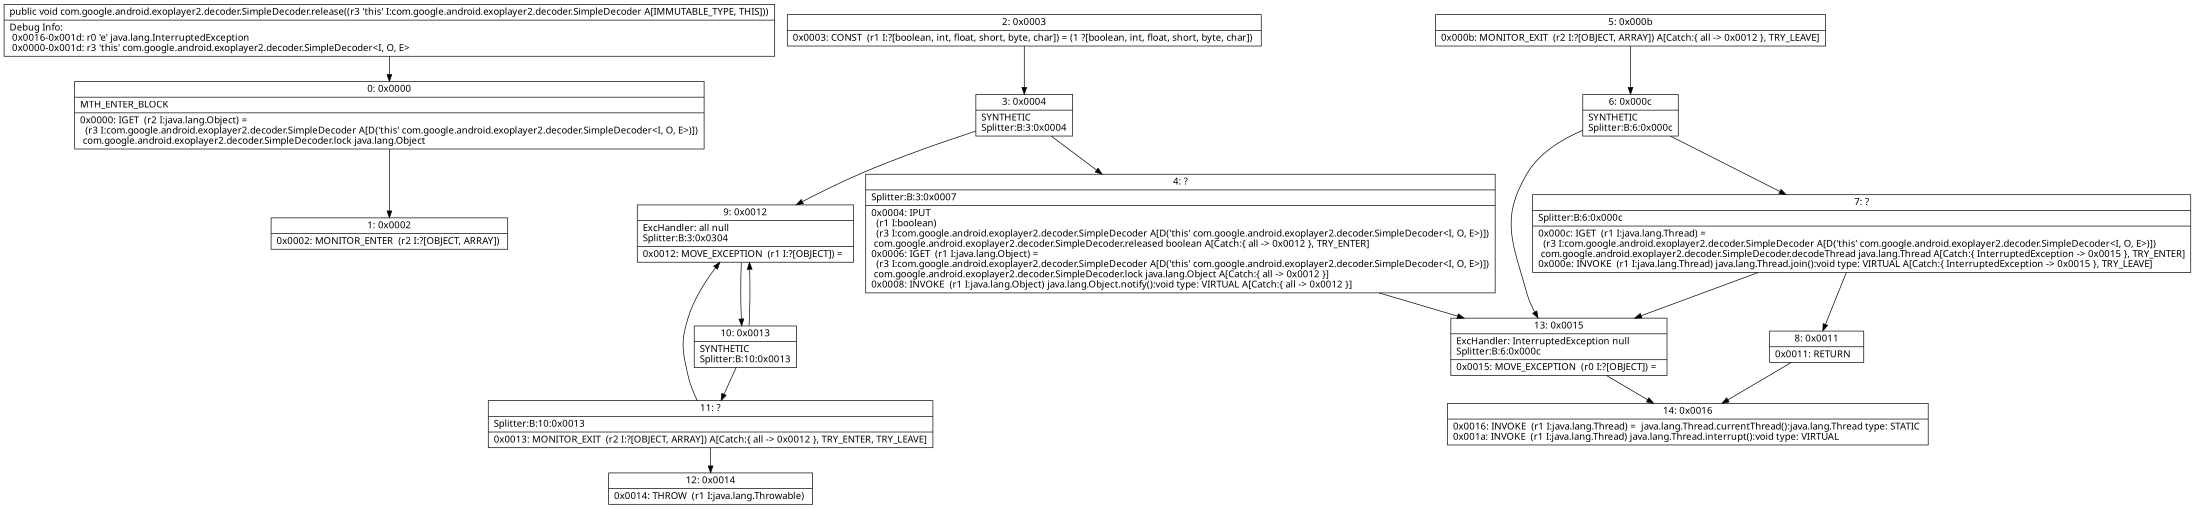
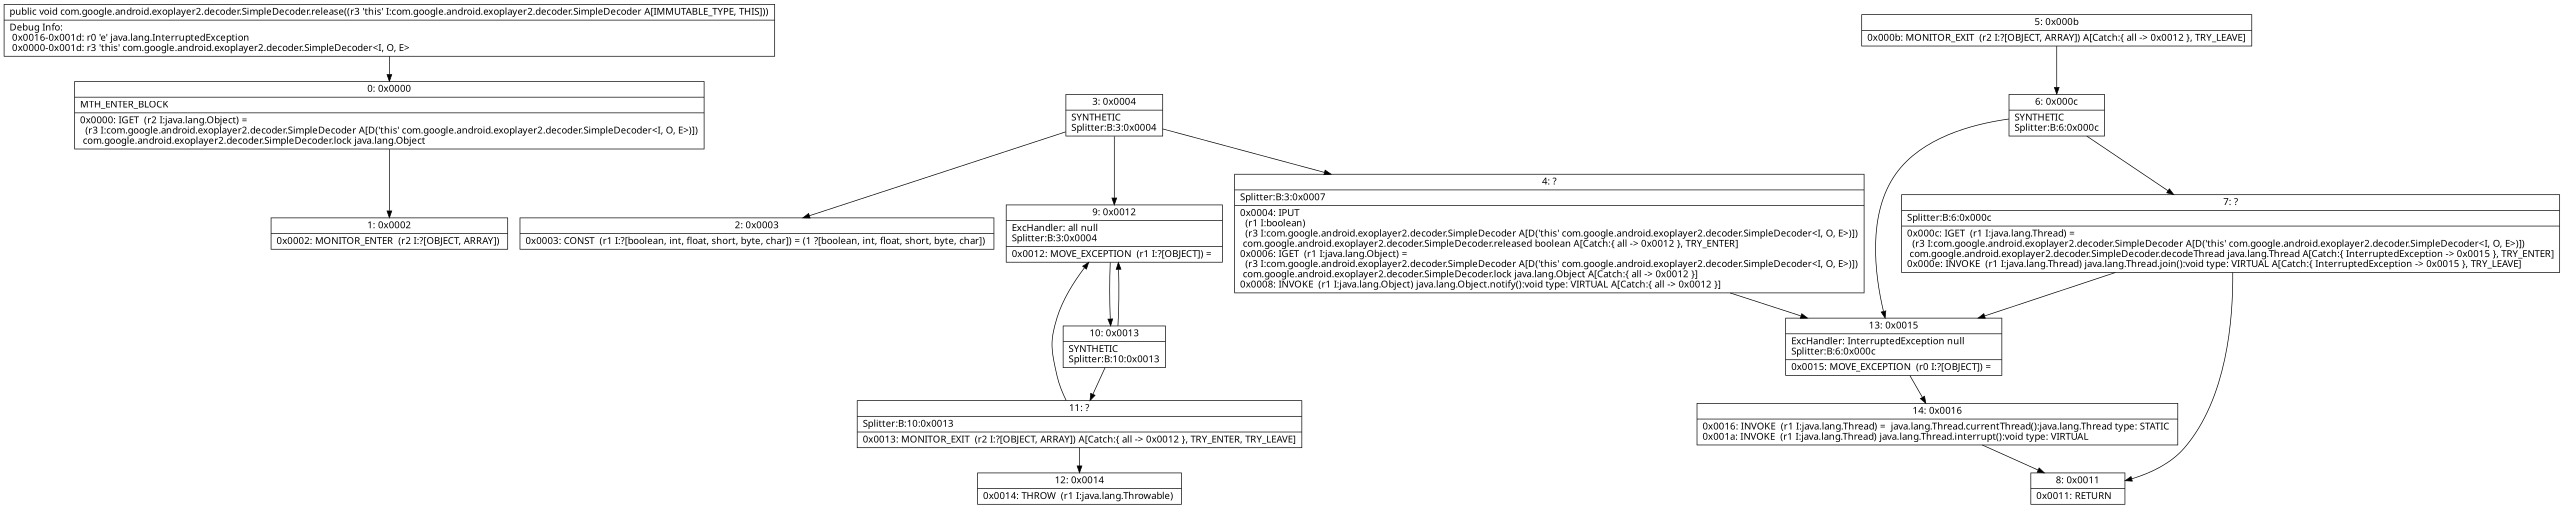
(1024, 67) -> (938, 174)
(686, 238) -> (1055, 238)
(1760, 381) -> (2010, 458)
